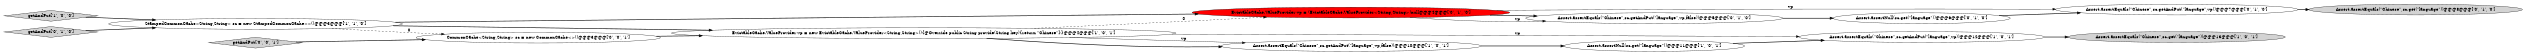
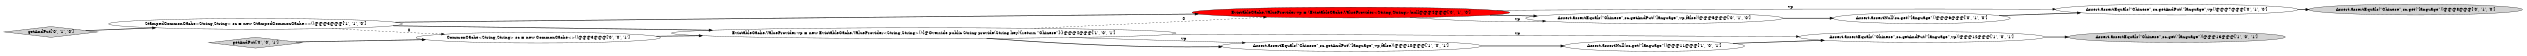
(51, 16) -> none
